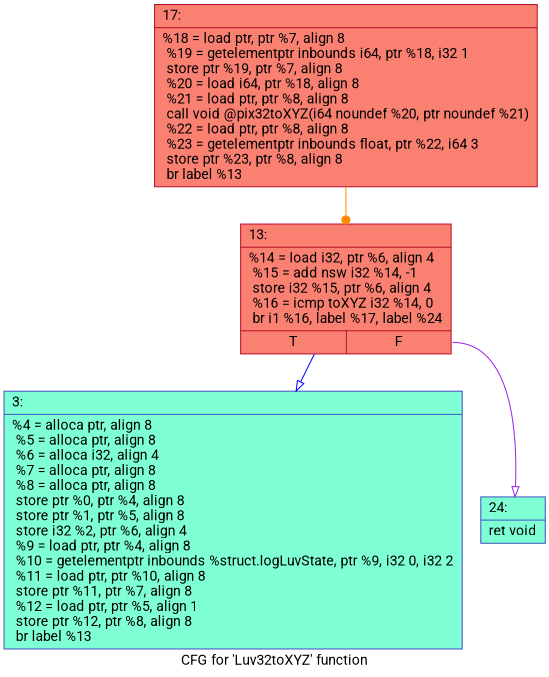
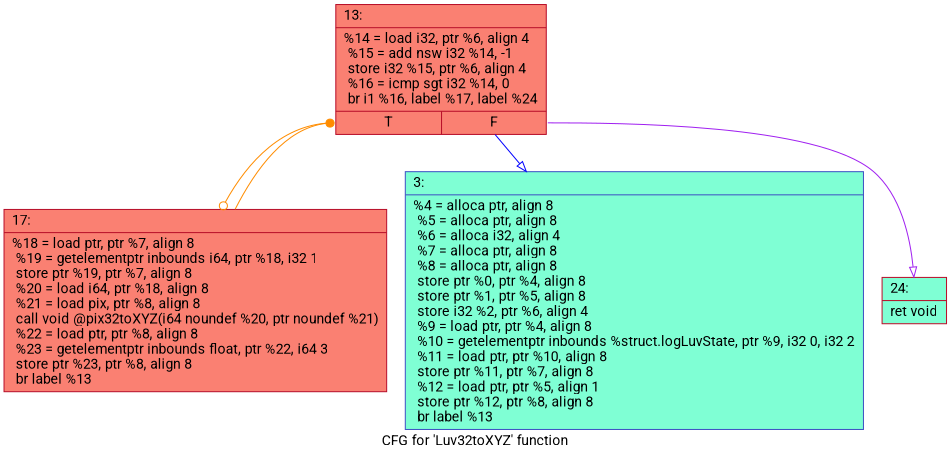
(256, 99) -> (106, 304)
none -> (269, 147)
(341, 304) -> (427, 84)
(513, 520) -> (914, 301)
